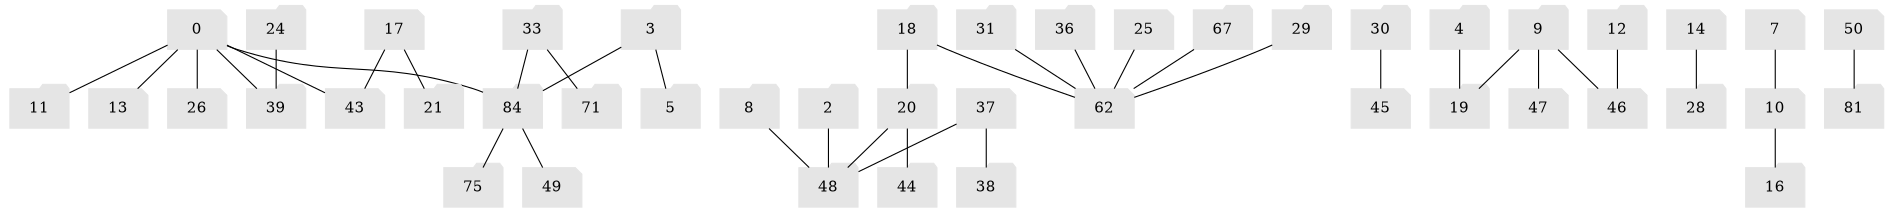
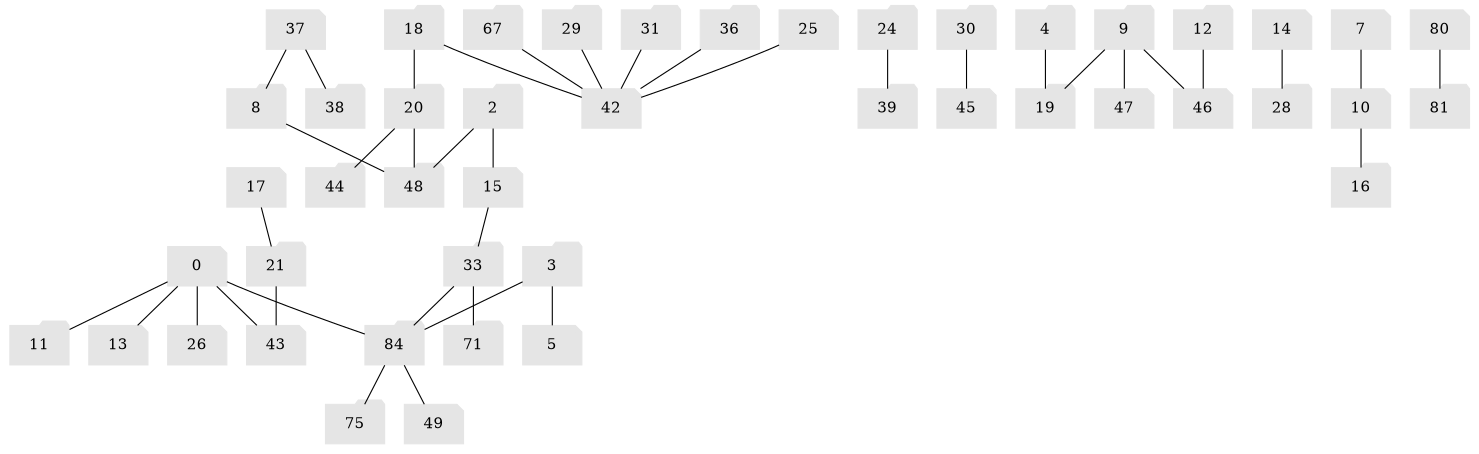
(1854, 30) -> (1440, 30)
(378, 63) -> (276, 310)
(237, 69) -> none
(671, 108) -> (552, 345)
(1105, 108) -> (611, 108)
(915, 144) -> (276, 69)
none -> (493, 187)
